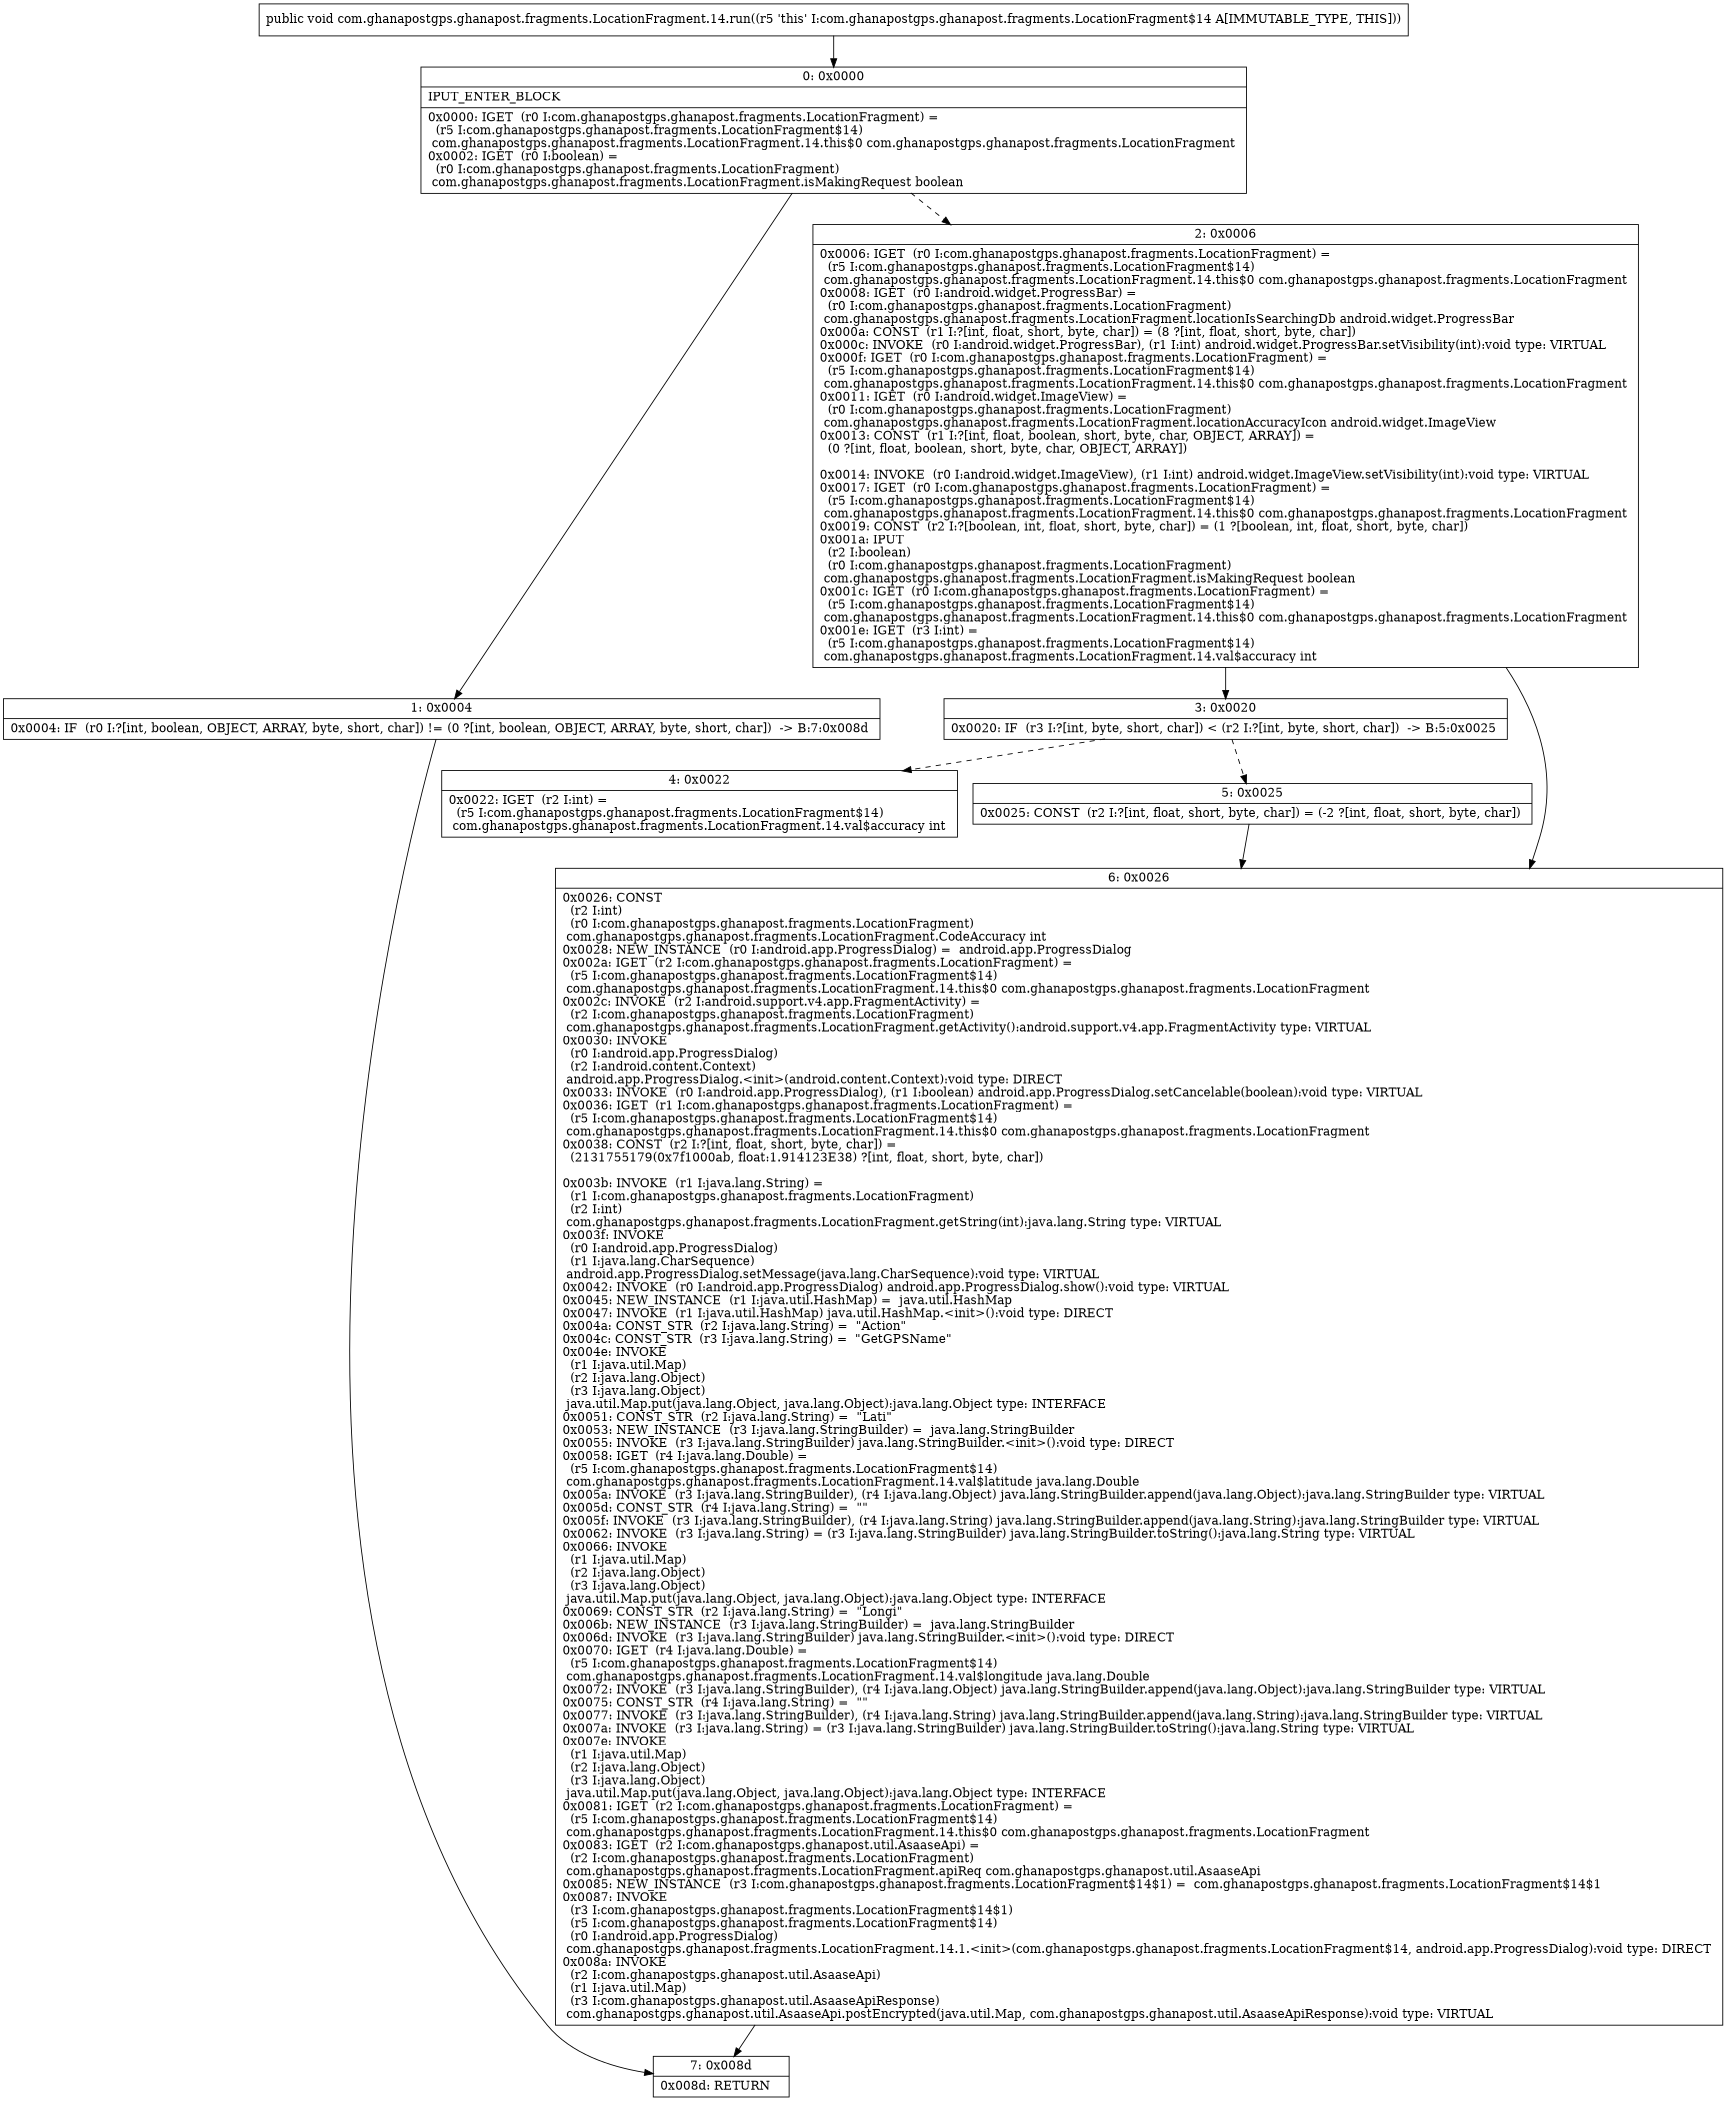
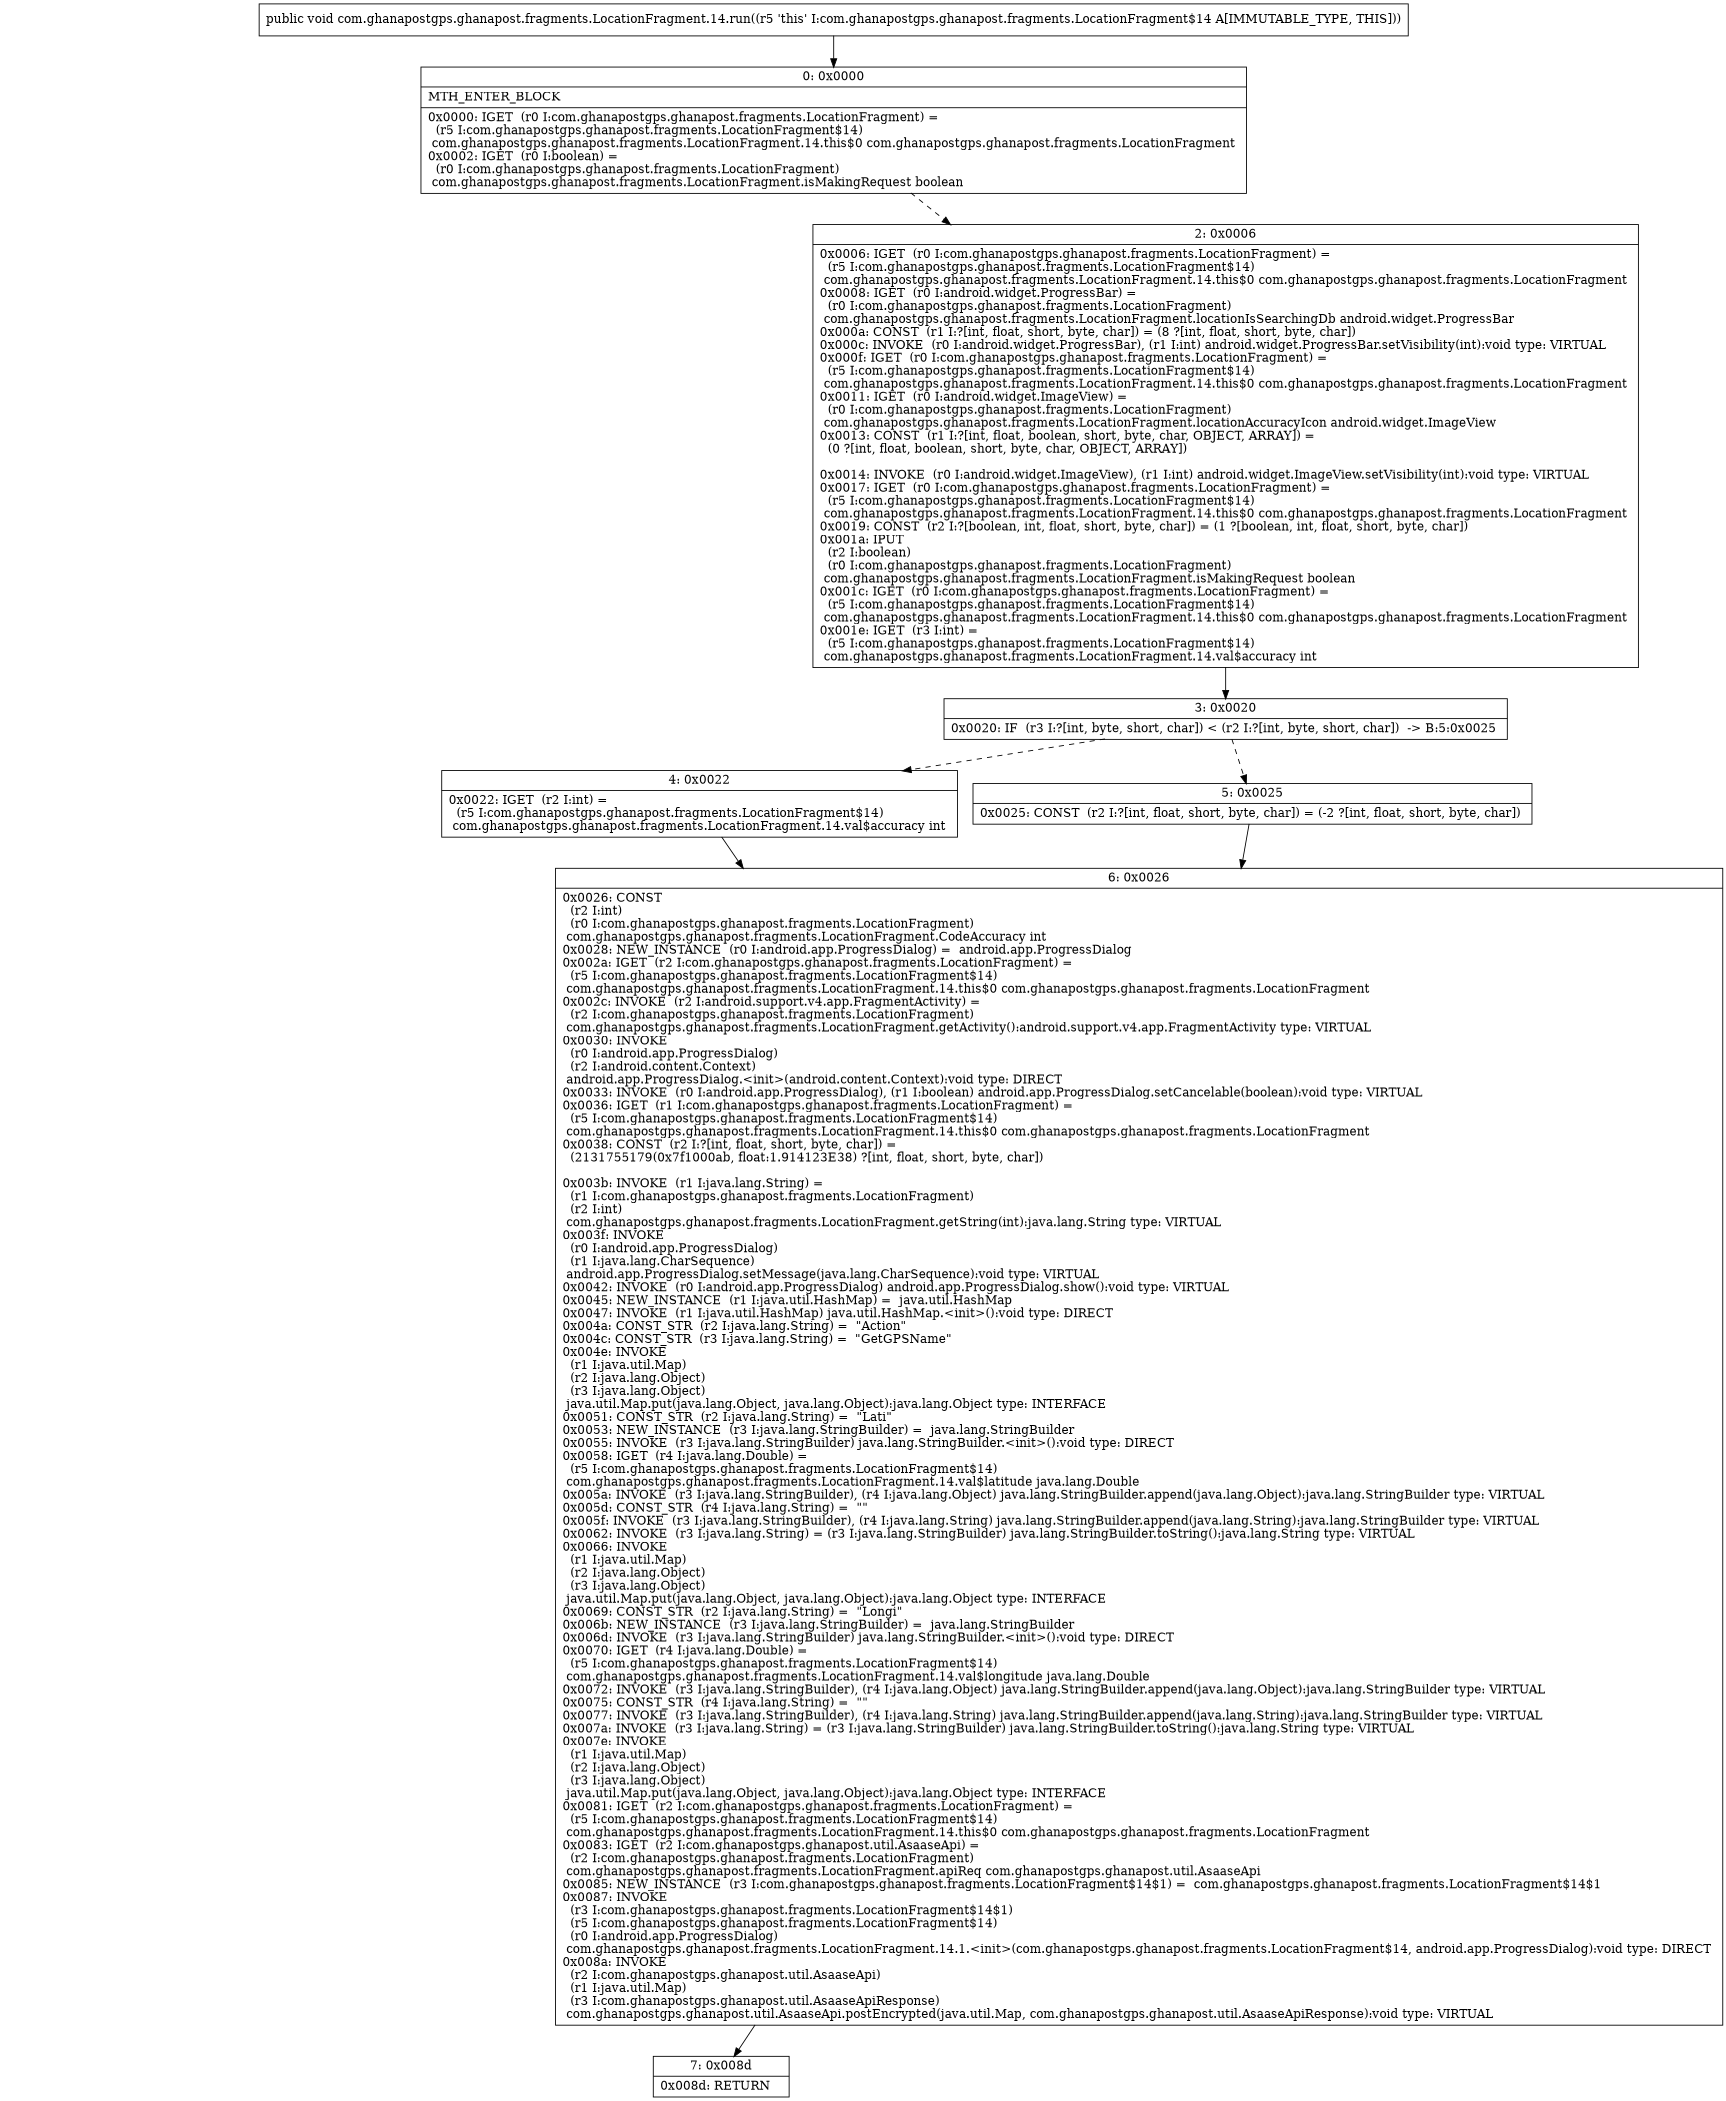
(495, 97) -> (495, 97)
(442, 719) -> none
(1545, 761) -> (730, 849)
